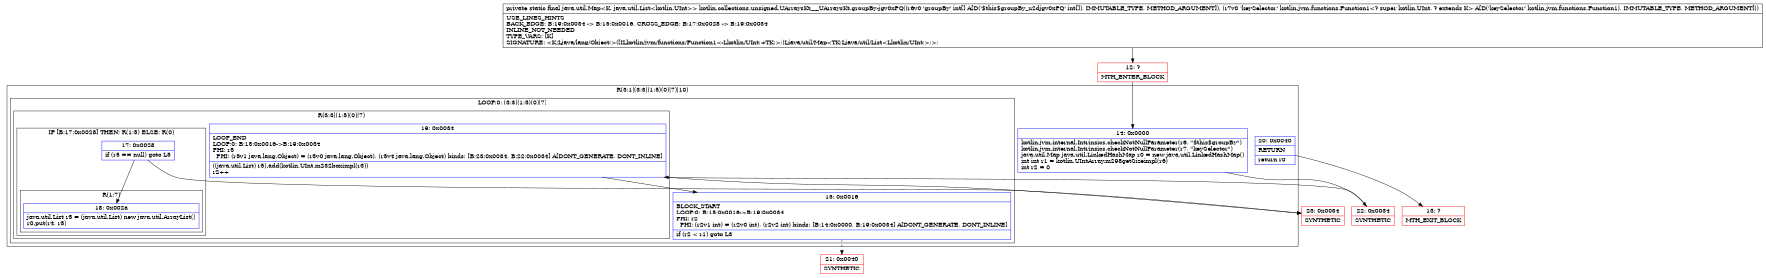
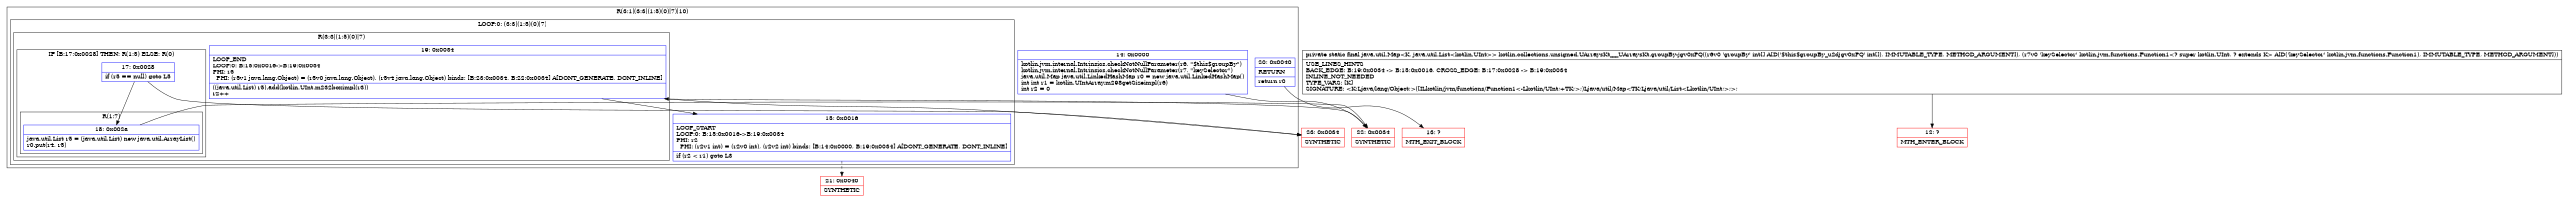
none -> (662, 102)
(1133, 103) -> none
(698, 206) -> (696, 128)
